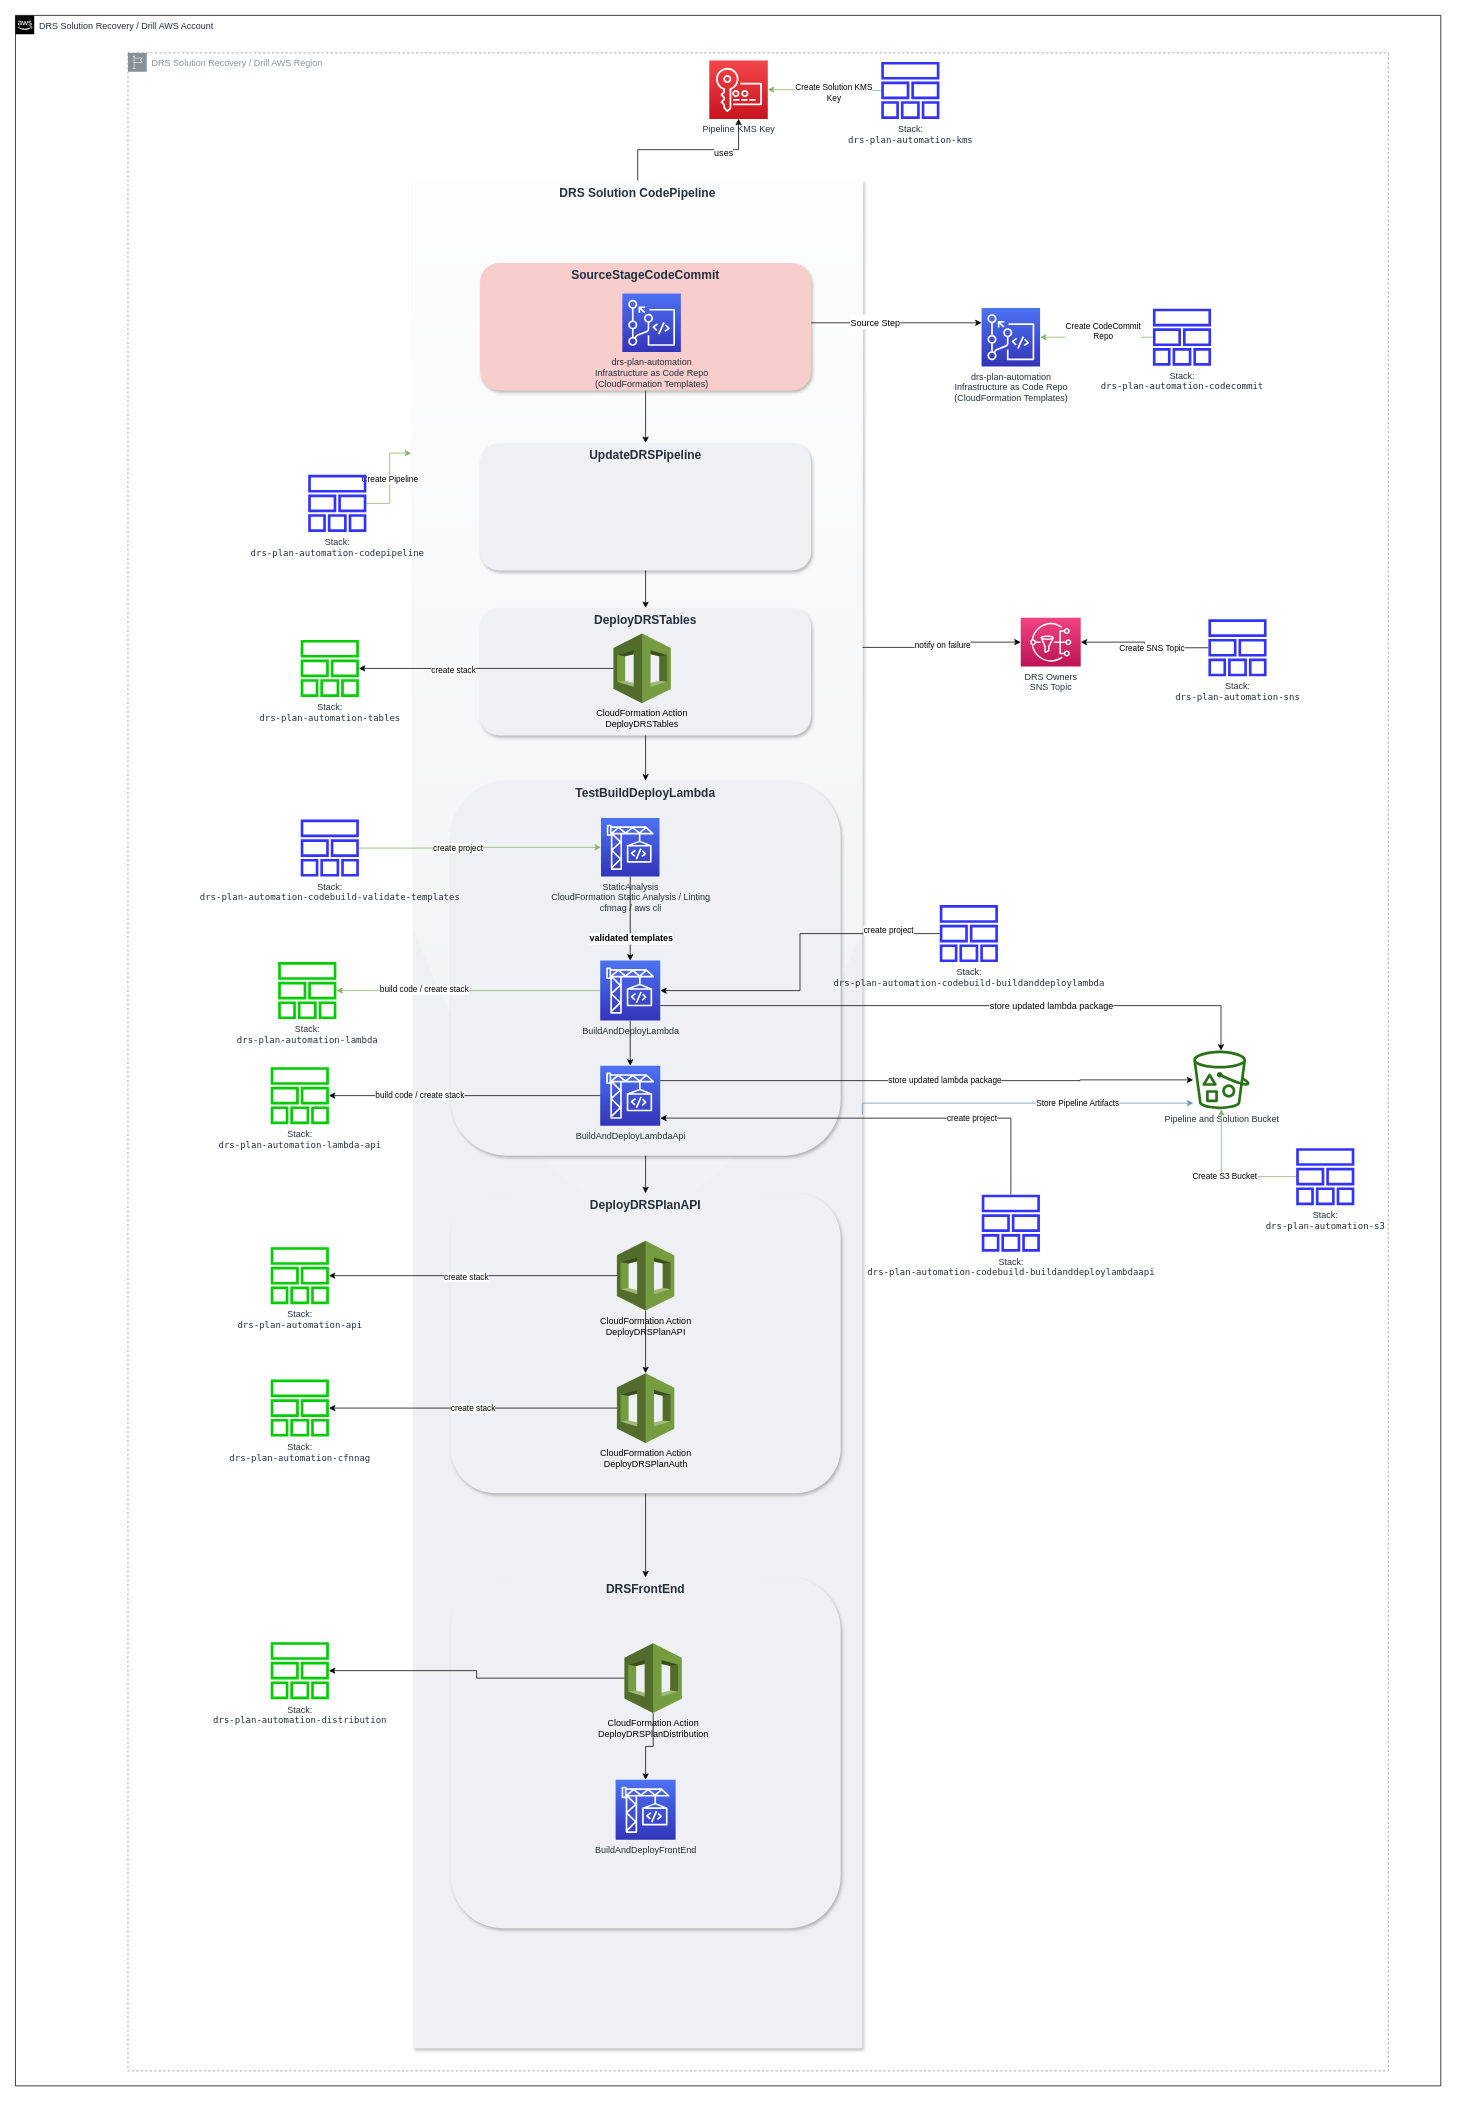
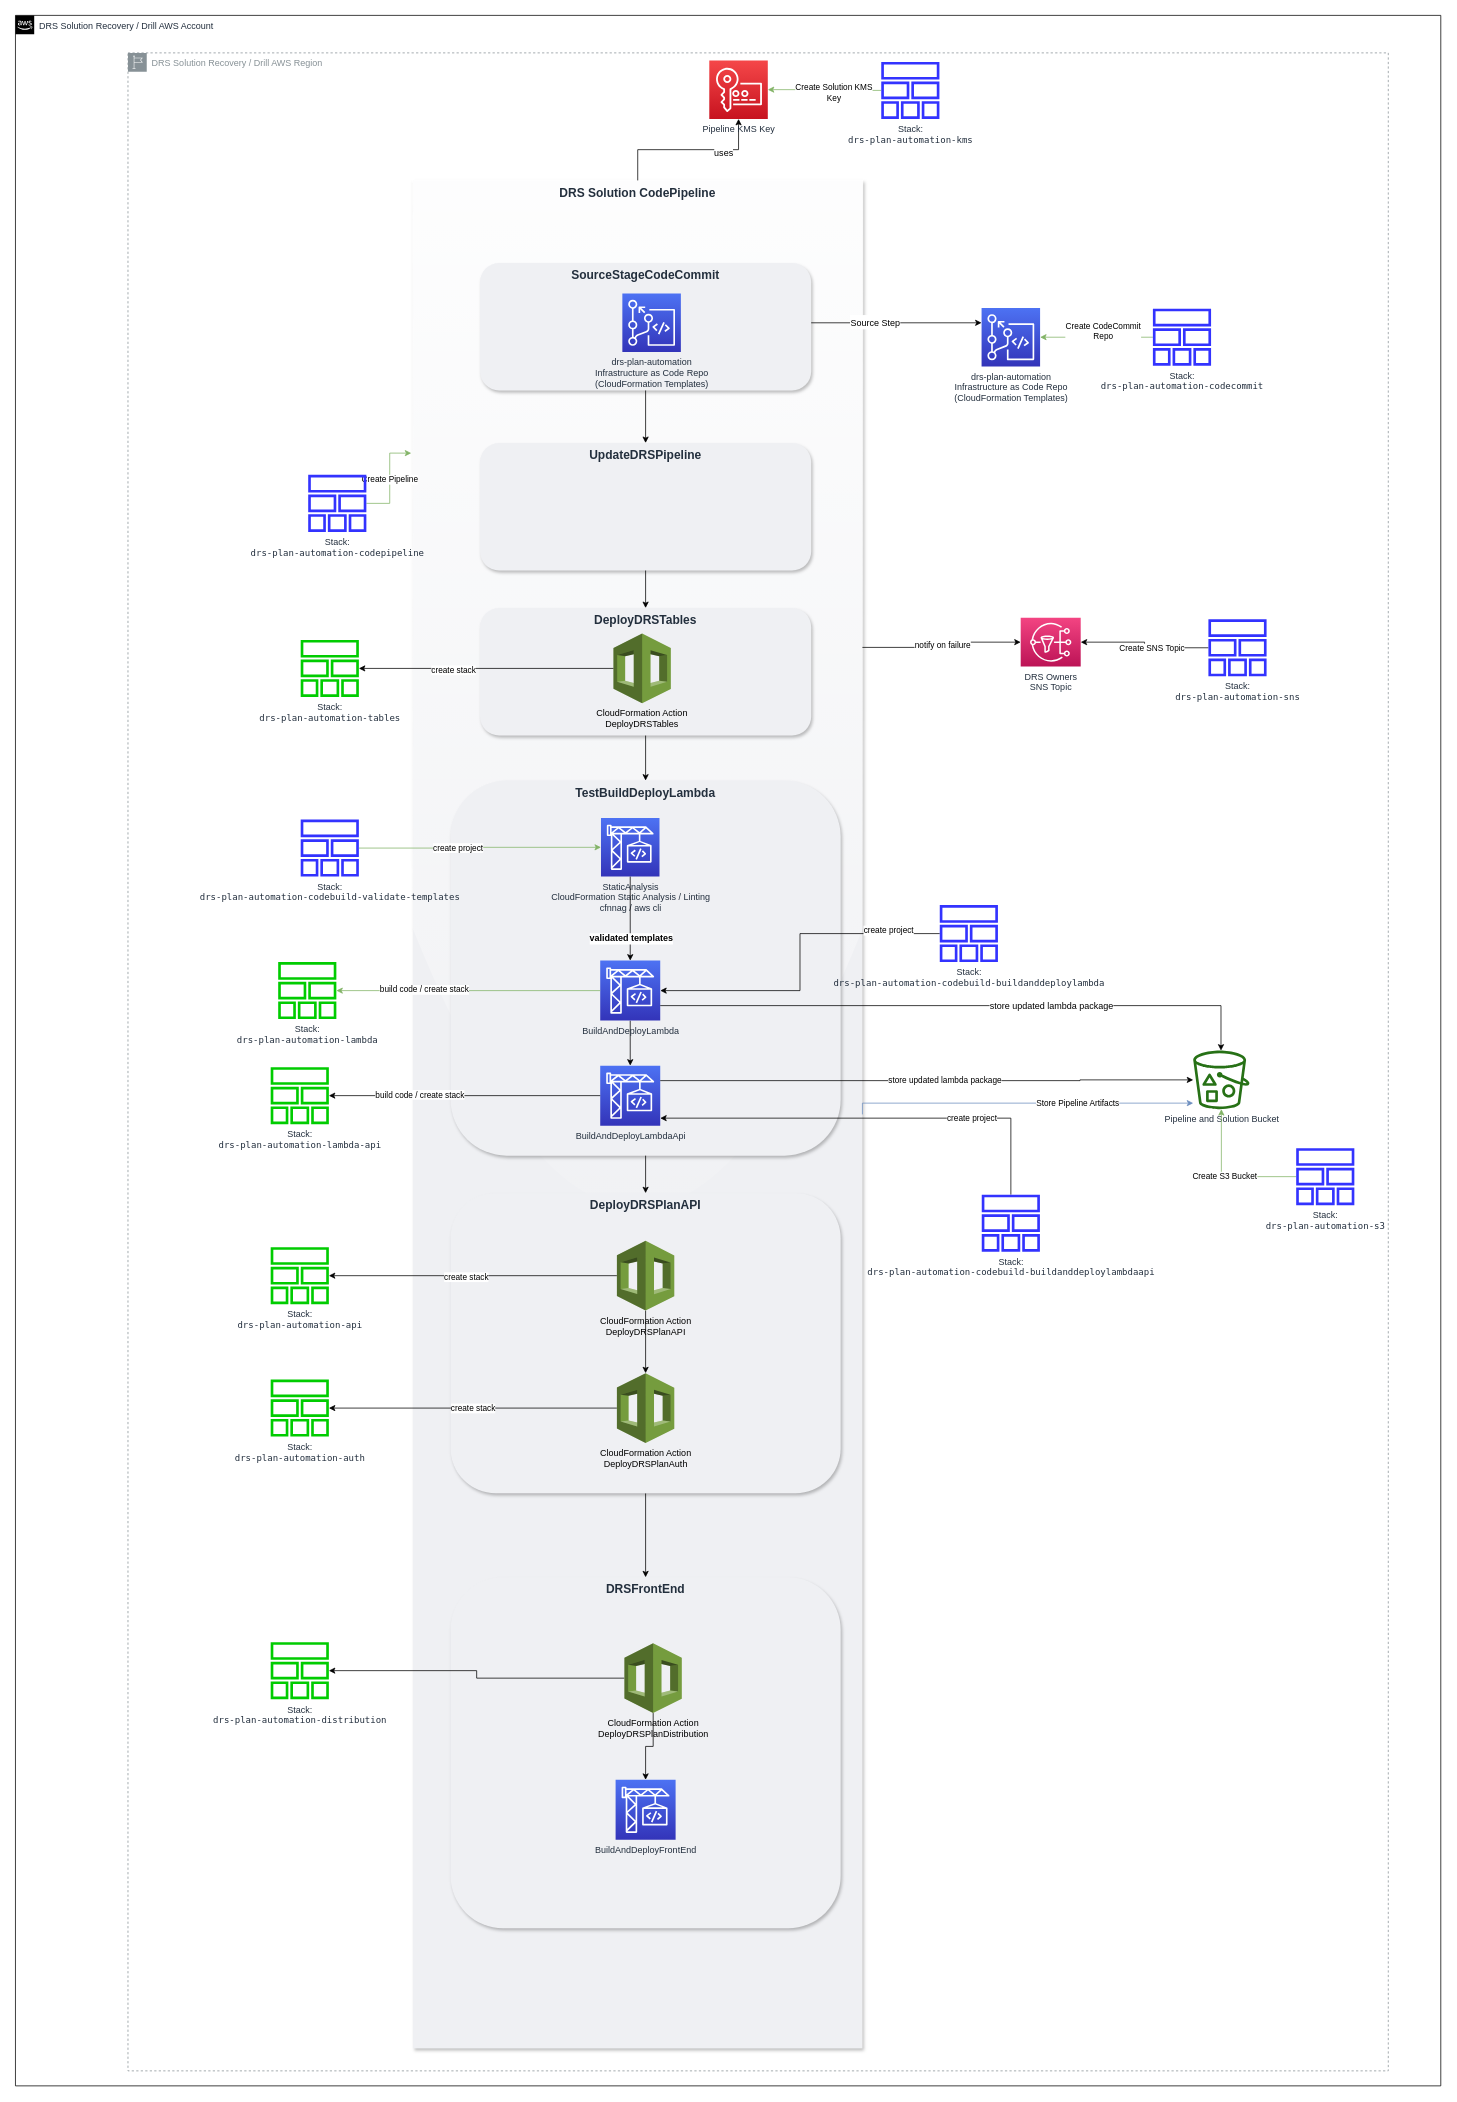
(645, 275) -> (645, 275)
(300, 1453) -> (300, 1453)
